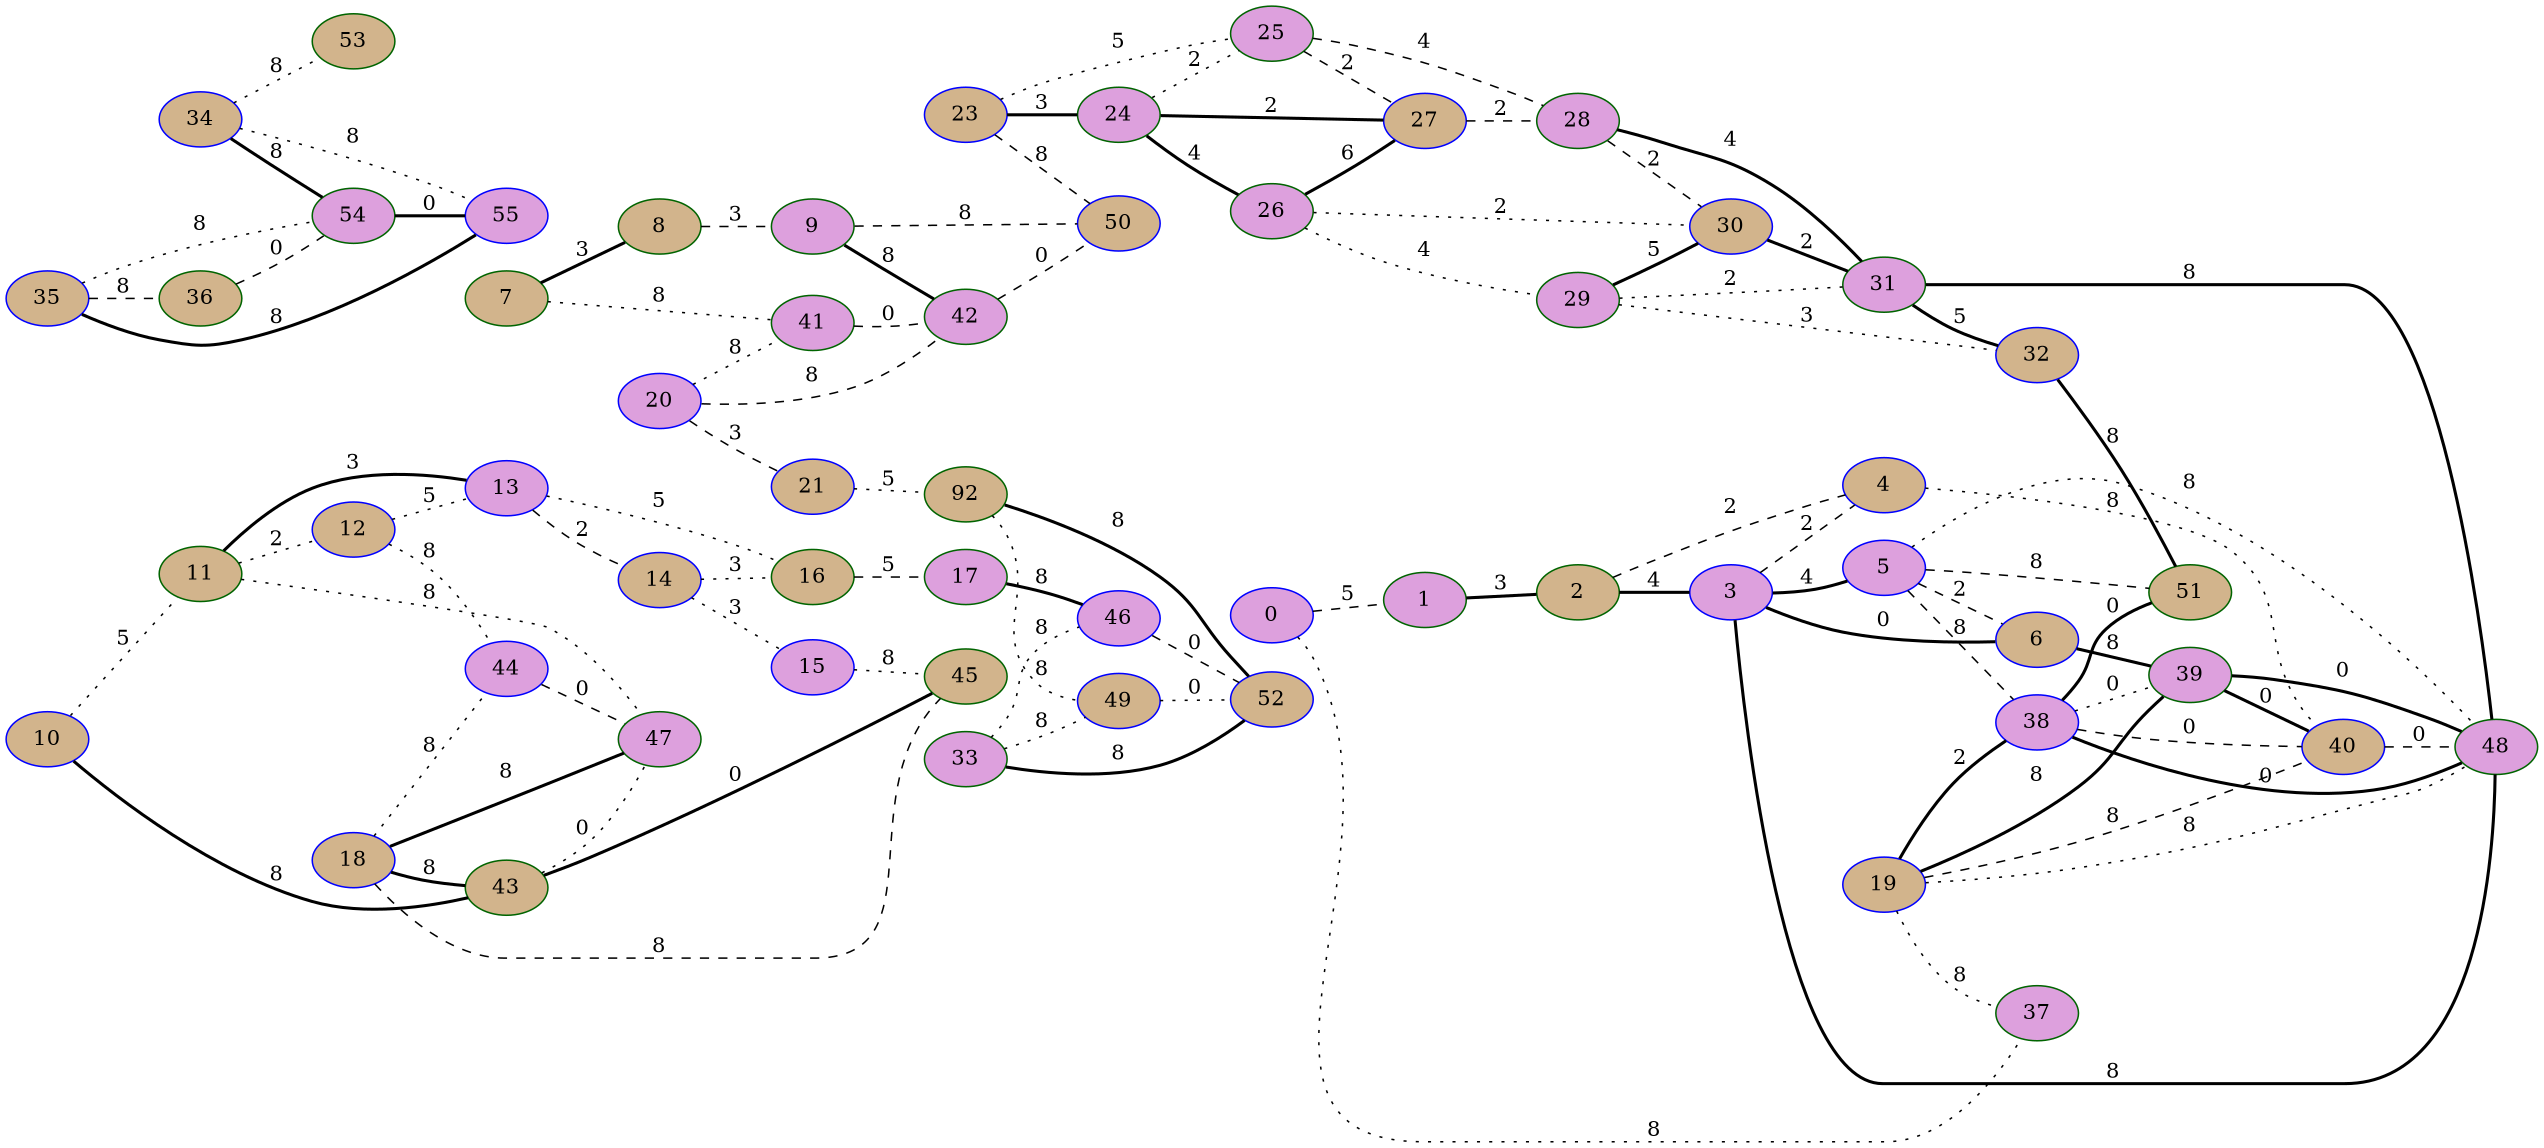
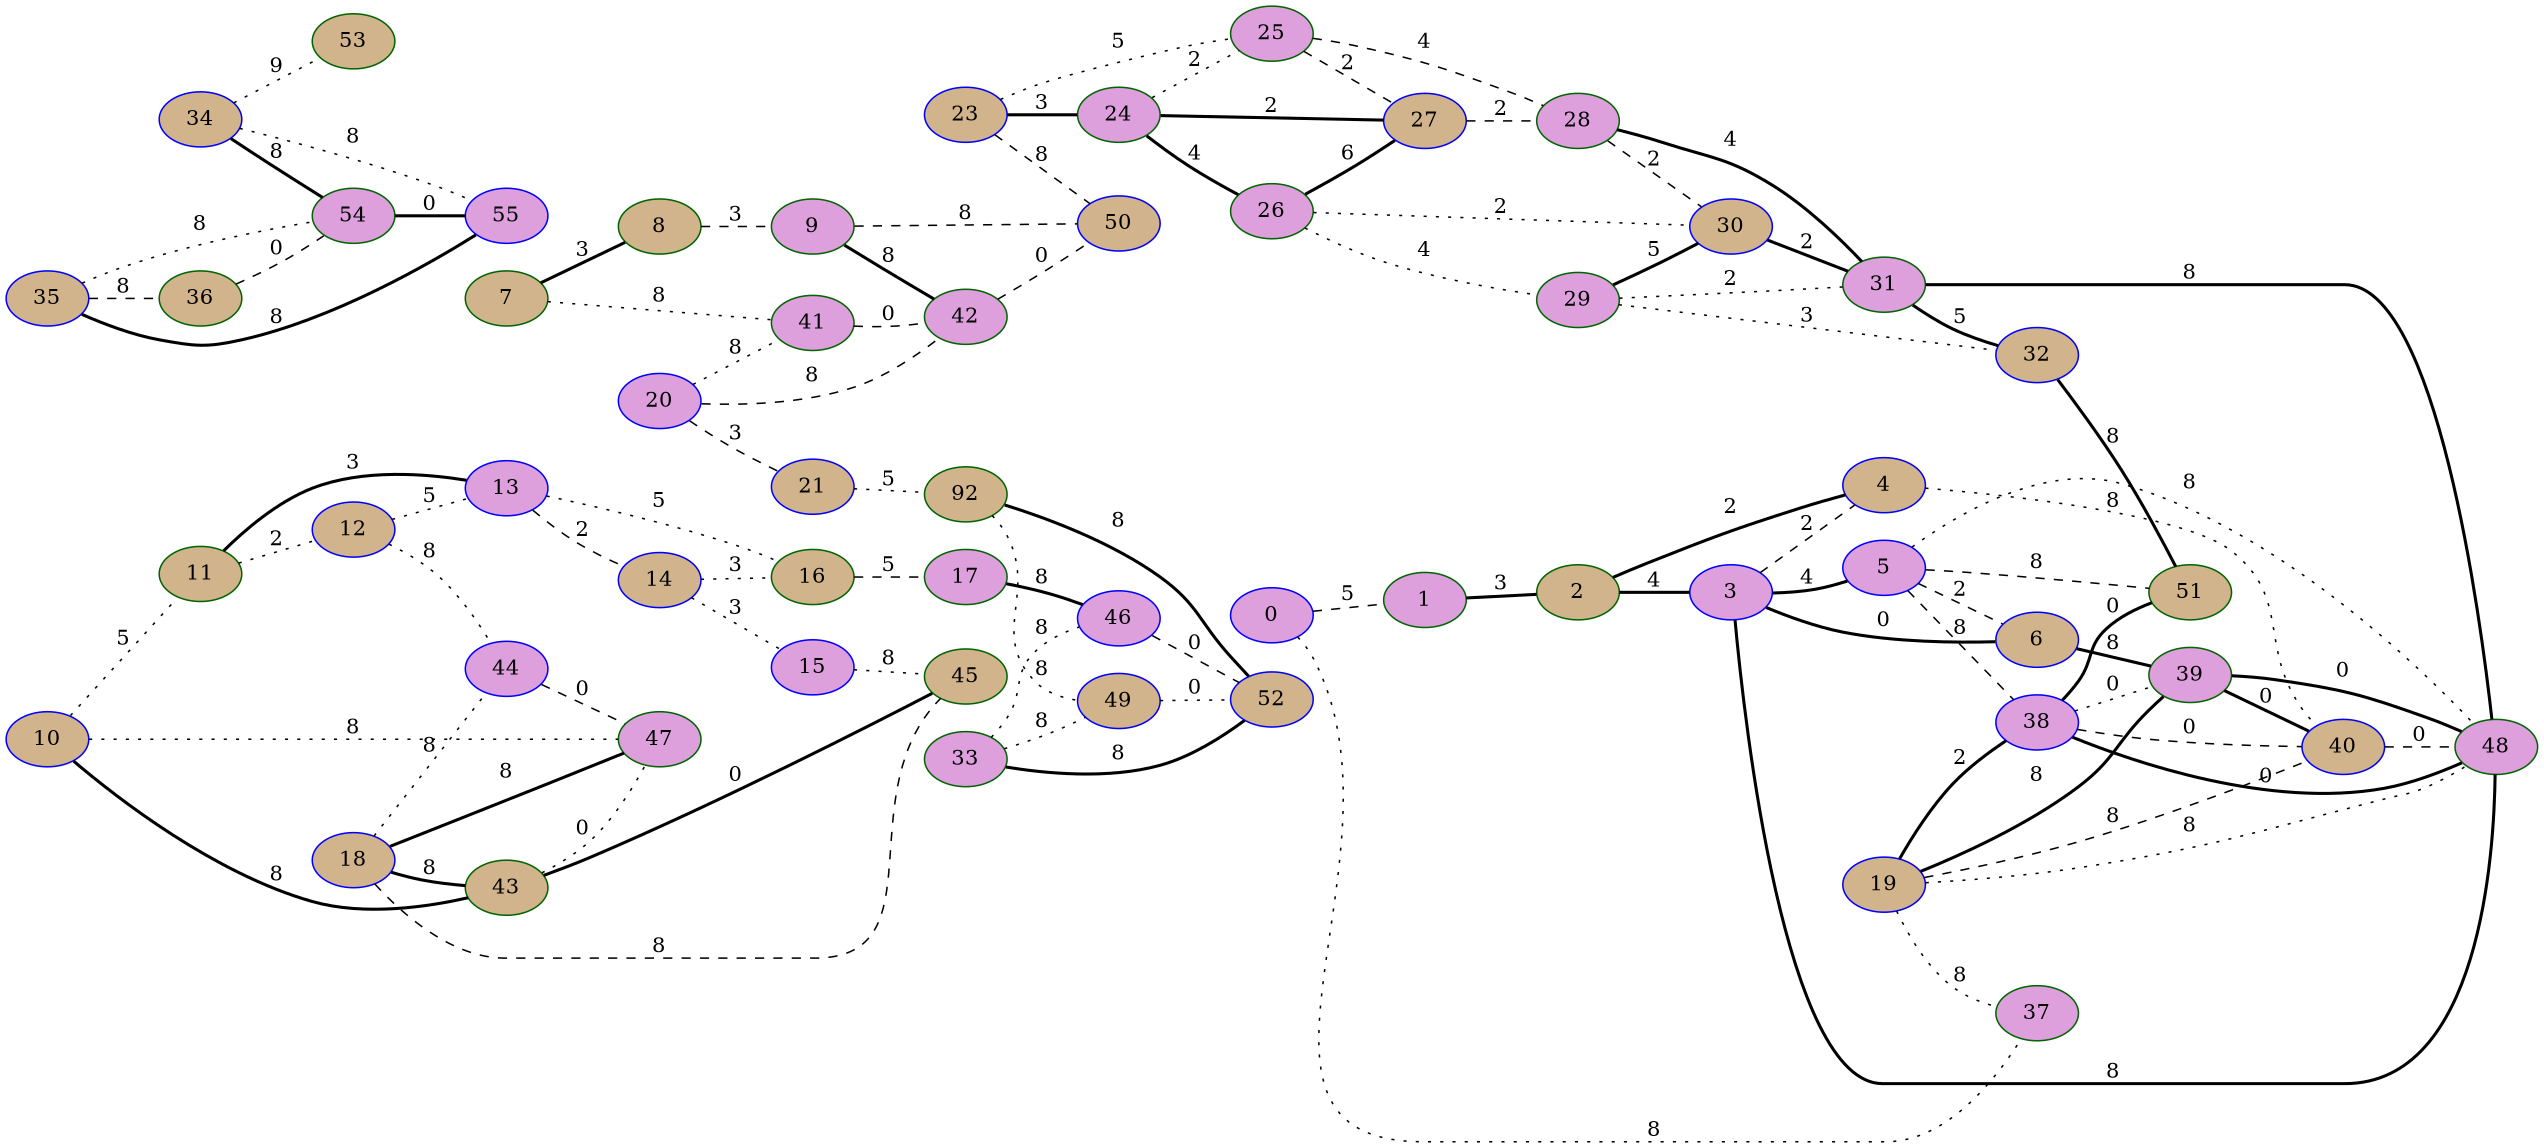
(277, 67) -> (277, 67)
(1728, 532) -> (1728, 532)
(448, 609) -> (354, 739)
